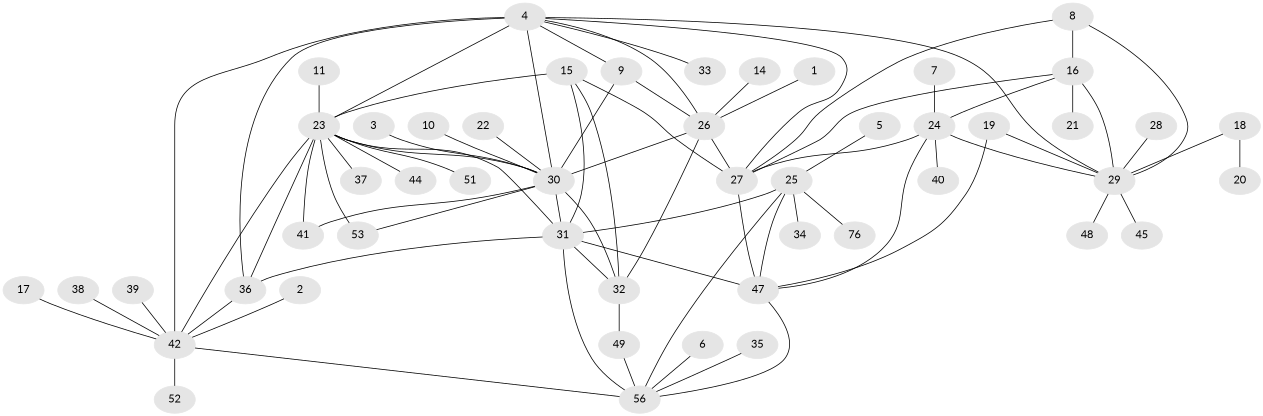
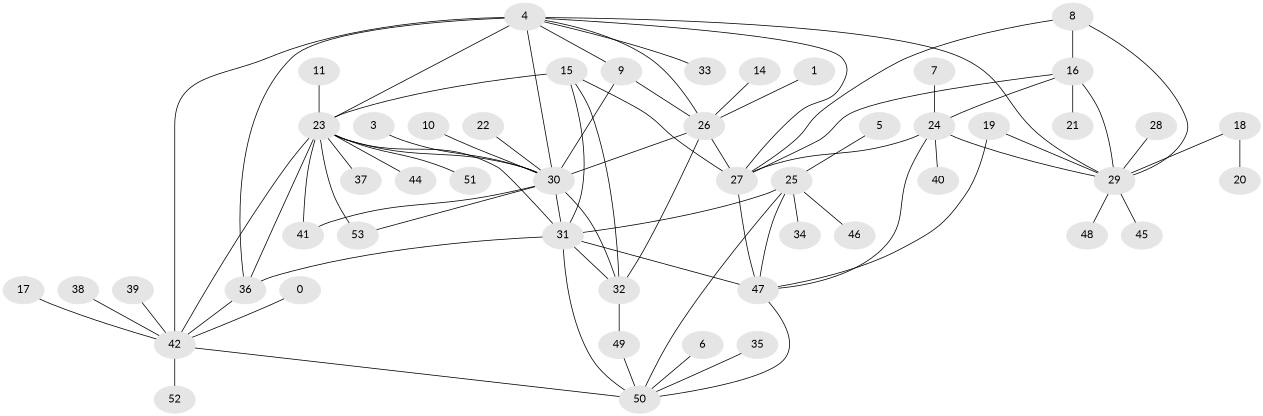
(855, 236) -> (855, 236)
(300, 290) -> (300, 290)
(640, 400) -> (640, 400)
